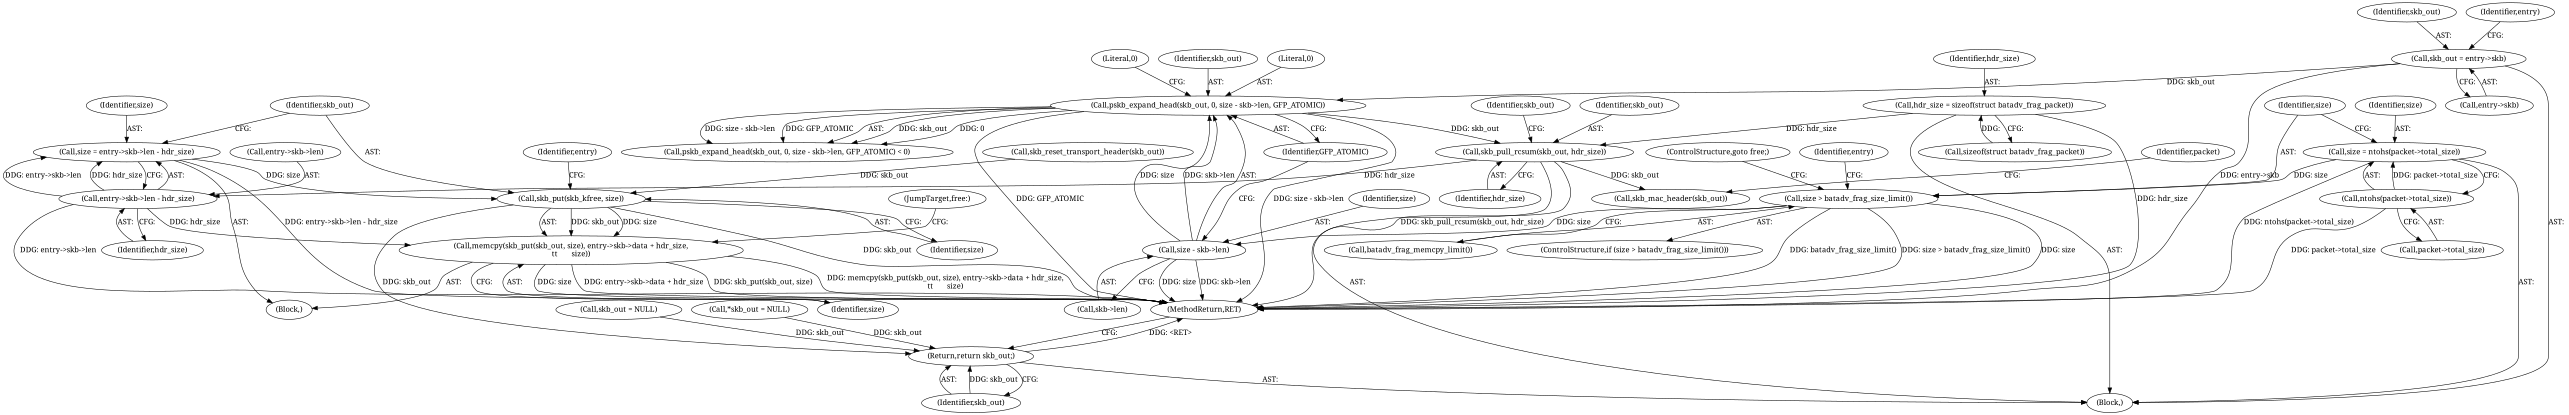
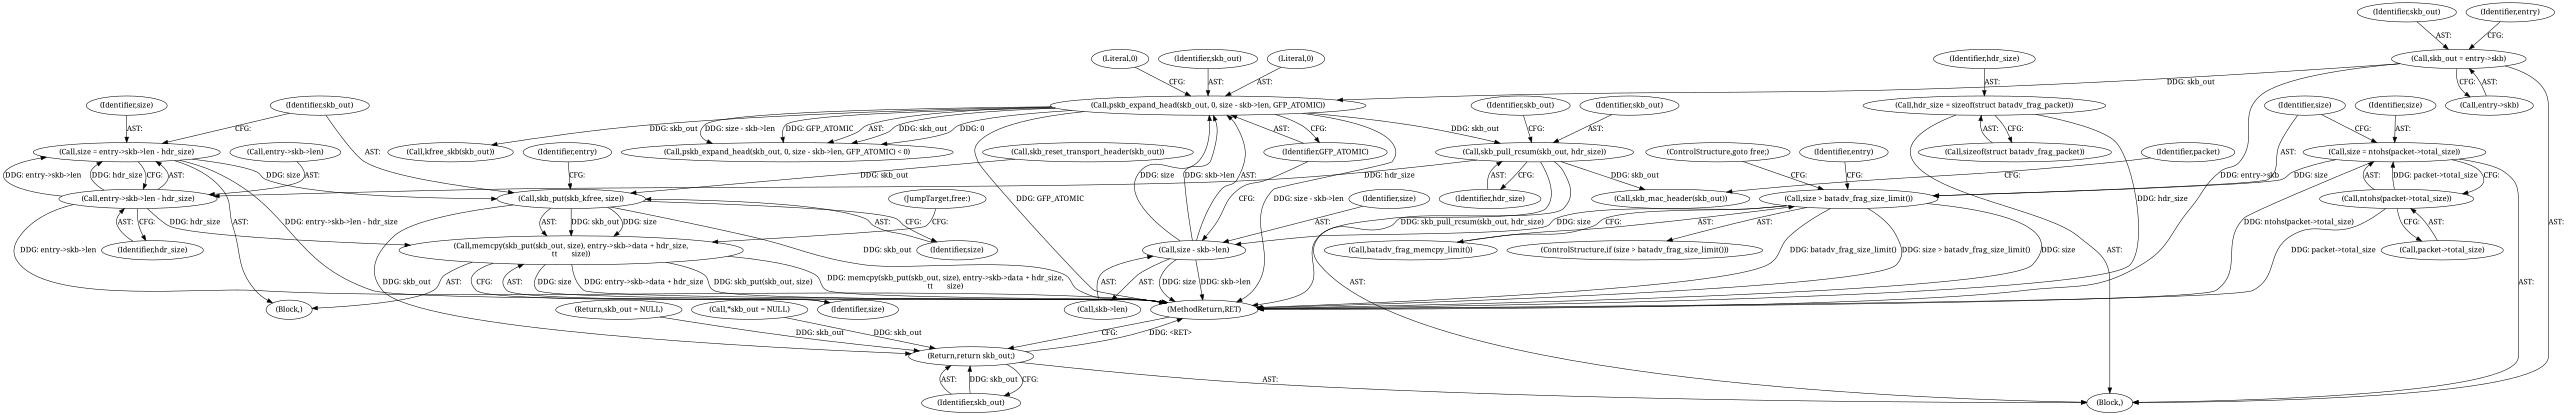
(1759, 129) -> none
(1992, 129) -> (1992, 129)
none -> (451, 152)
(1147, 282) -> (1147, 282)
(619, 310) -> (619, 310)
